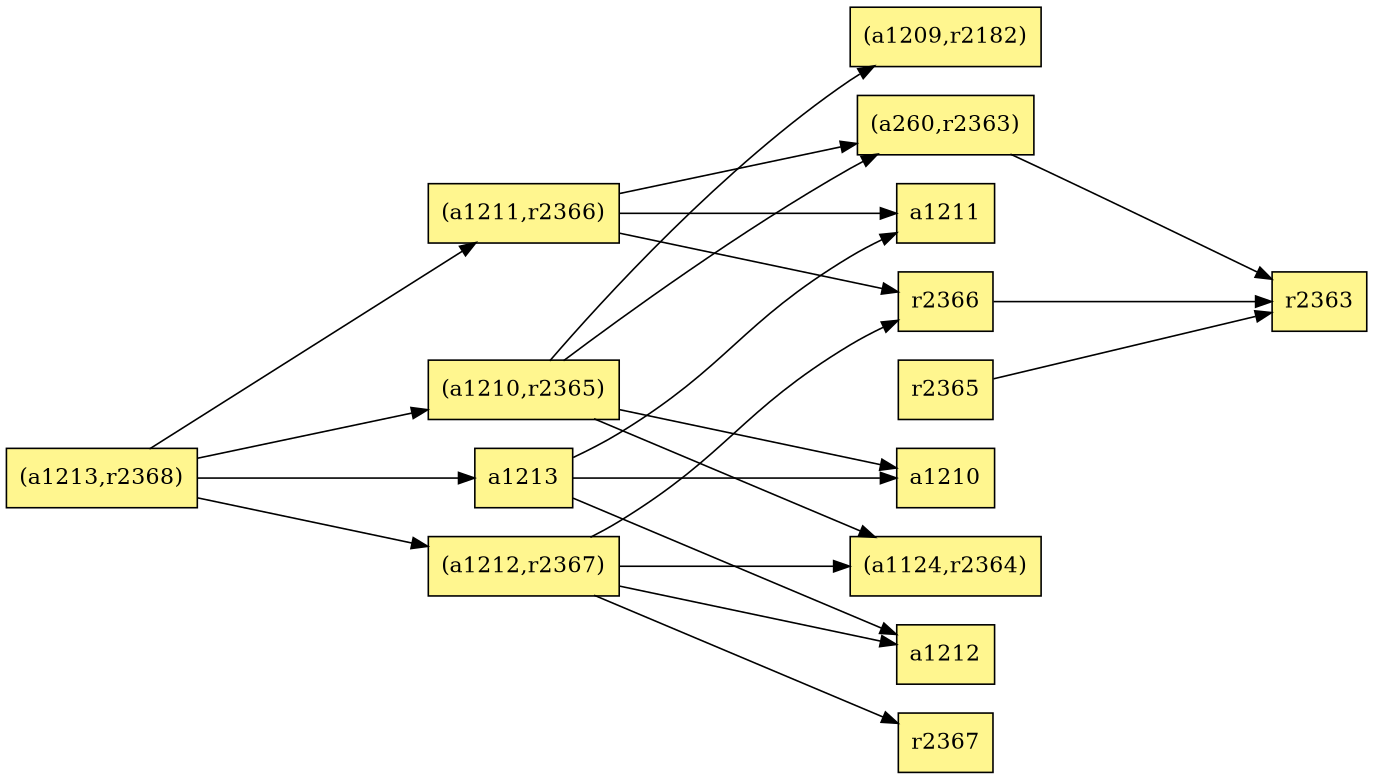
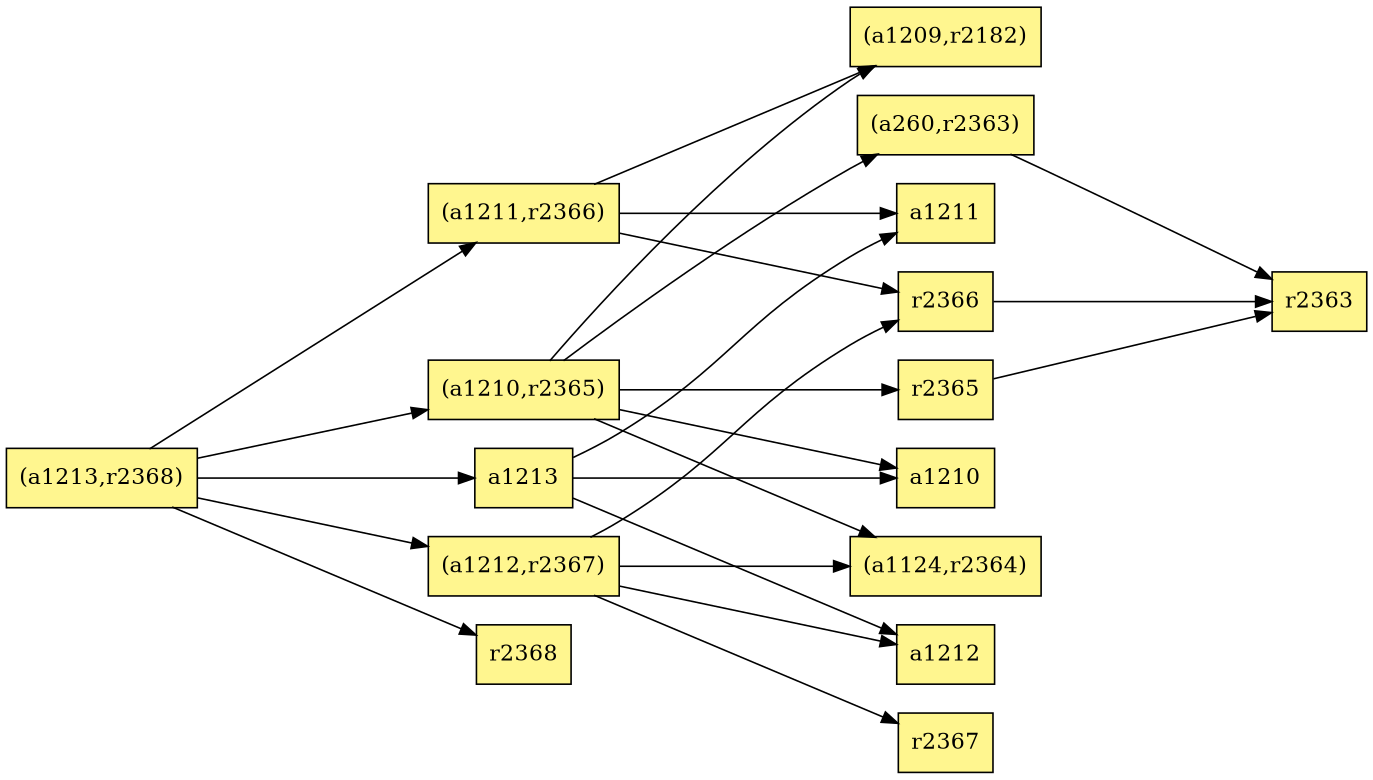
(719, 173) -> (727, 128)
none -> (751, 390)
none -> (524, 654)
